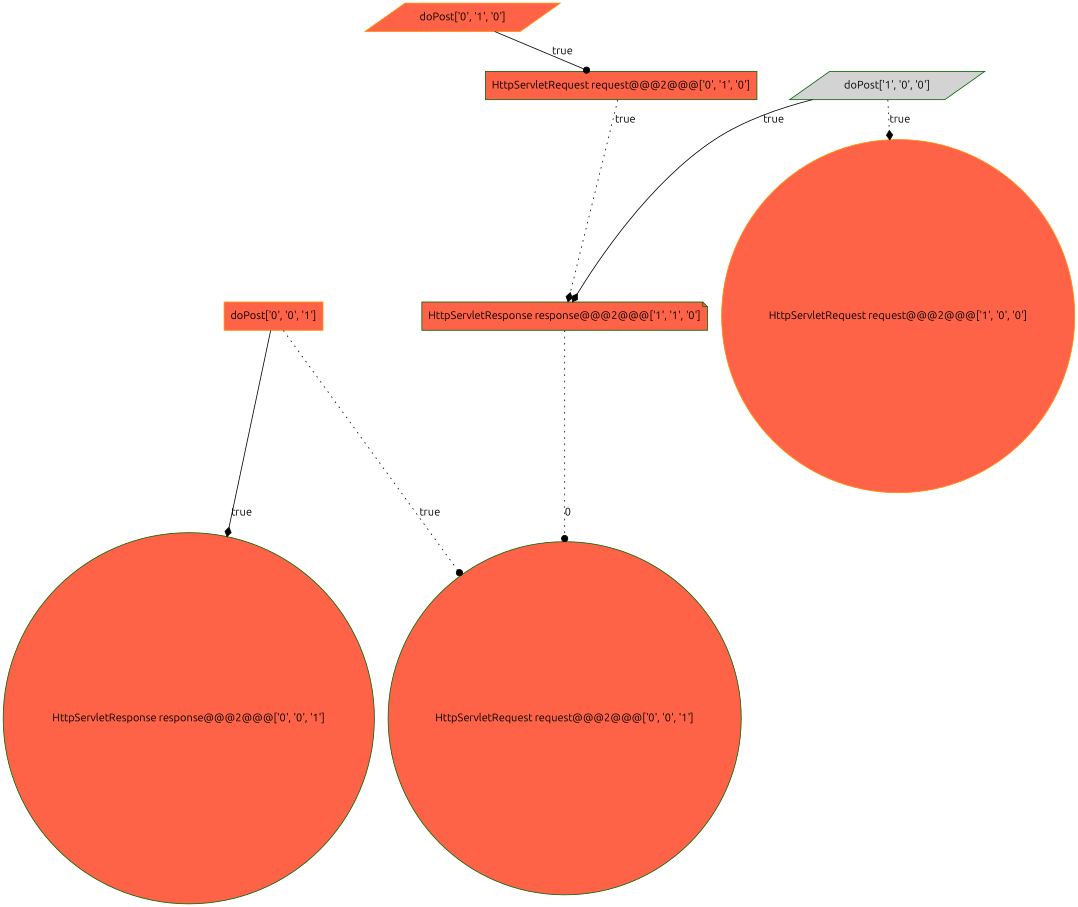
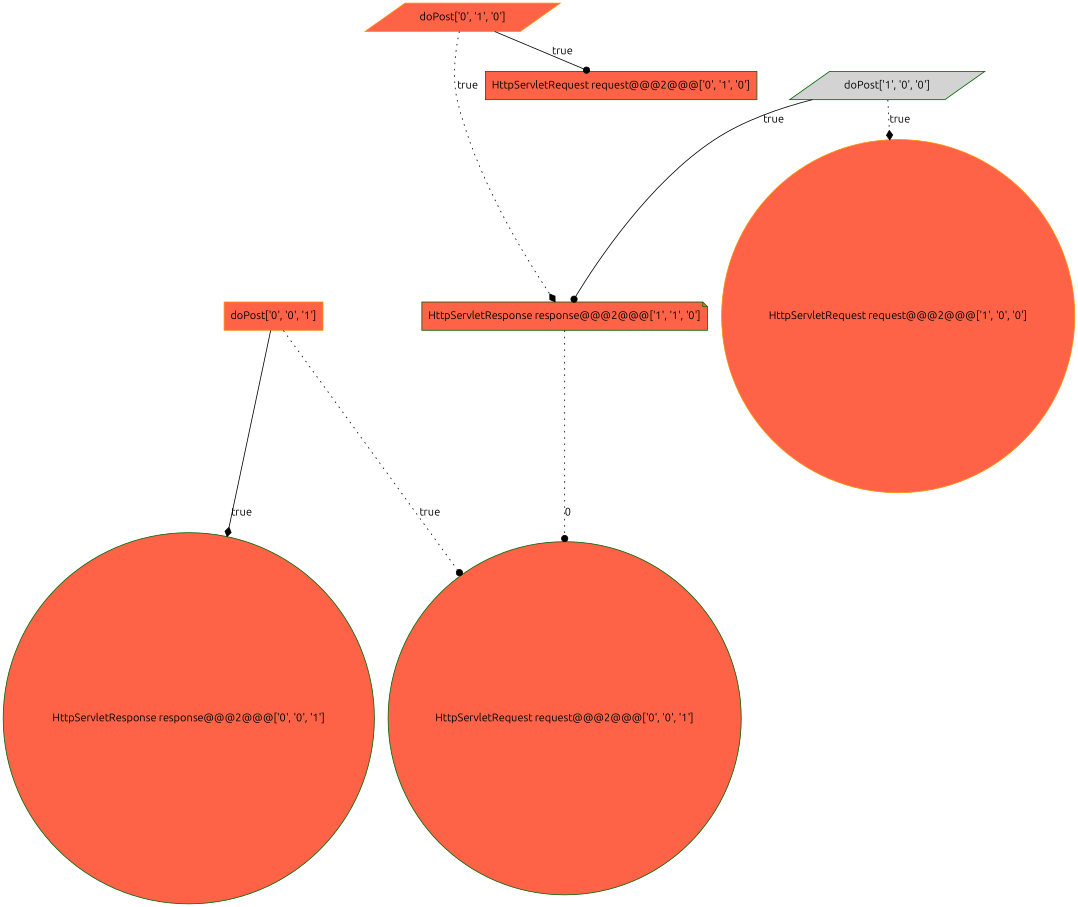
(674, 172) -> (674, 172)
(594, 196) -> (481, 169)
